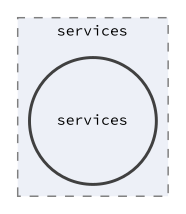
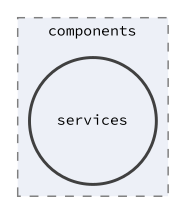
(93, 32) -> (93, 32)
